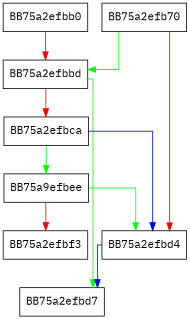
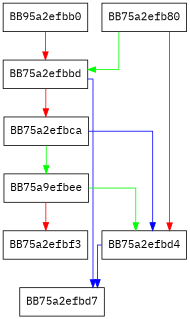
(45, 17) -> (45, 17)
(144, 17) -> (144, 17)
(93, 177) -> (93, 177)
